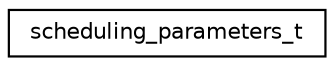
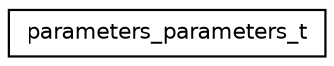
(167, 33) -> (167, 33)
